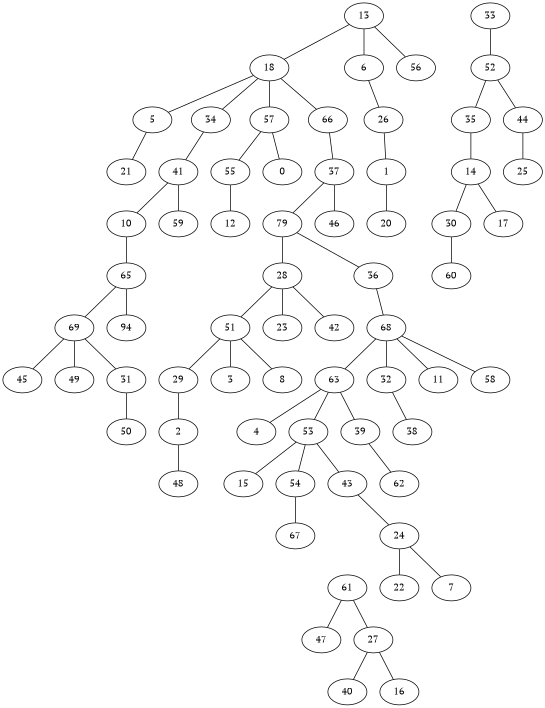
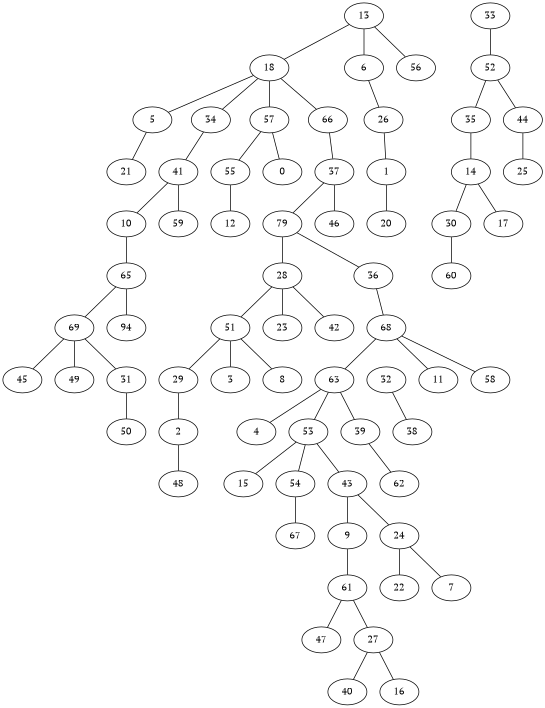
(386, 354) -> none
none -> (347, 536)
